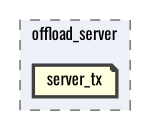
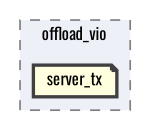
(75, 36) -> (75, 36)
